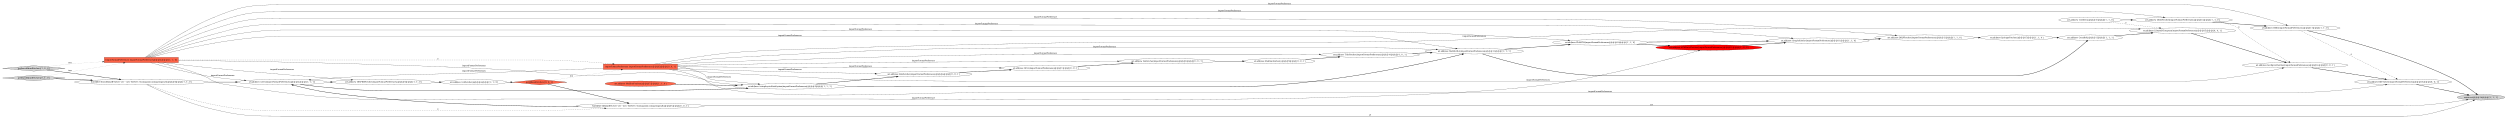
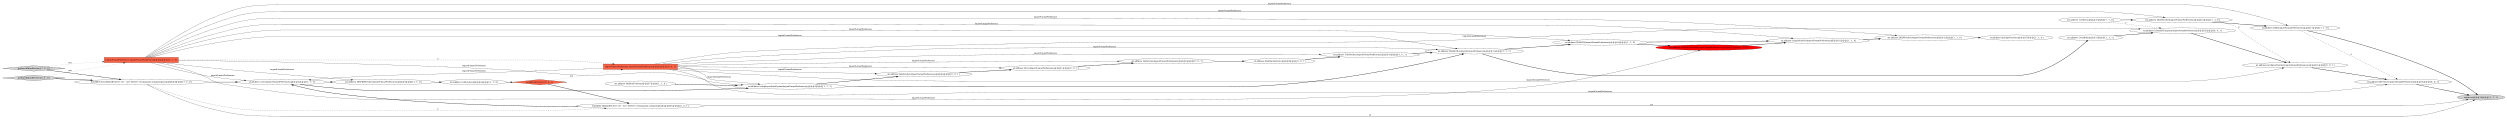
(2055, 38) -> none
(640, 84) -> (640, 84)
